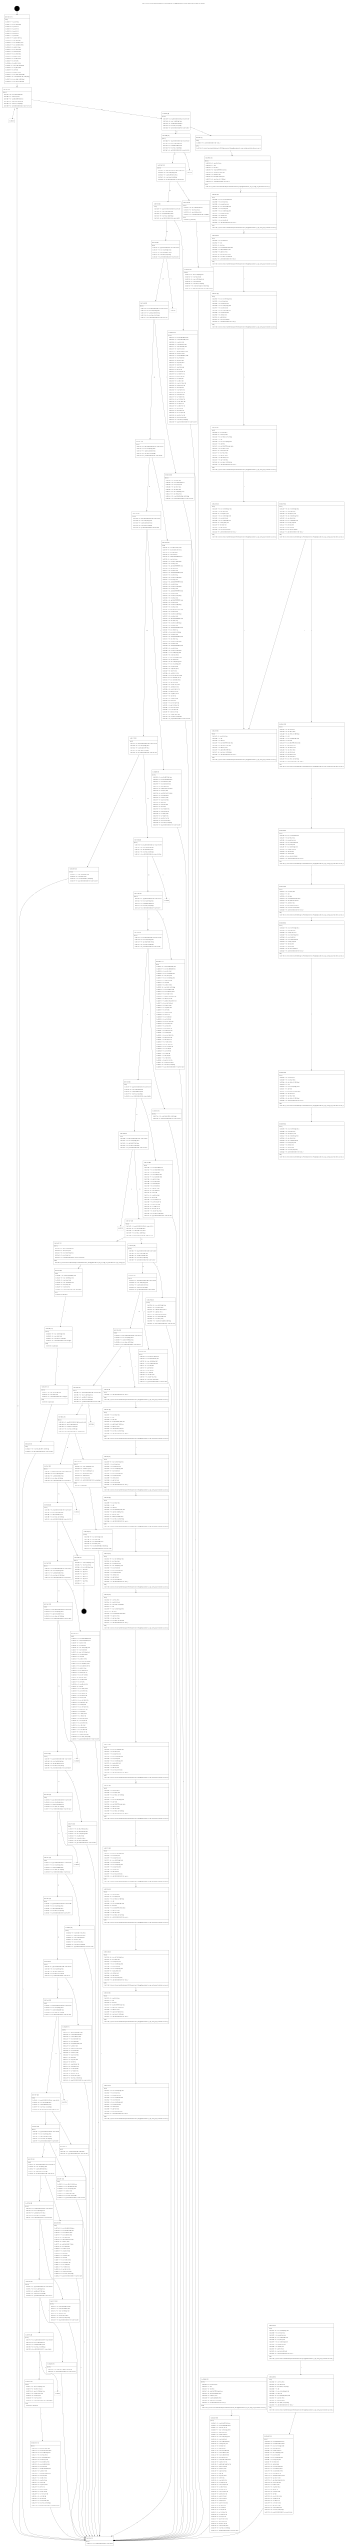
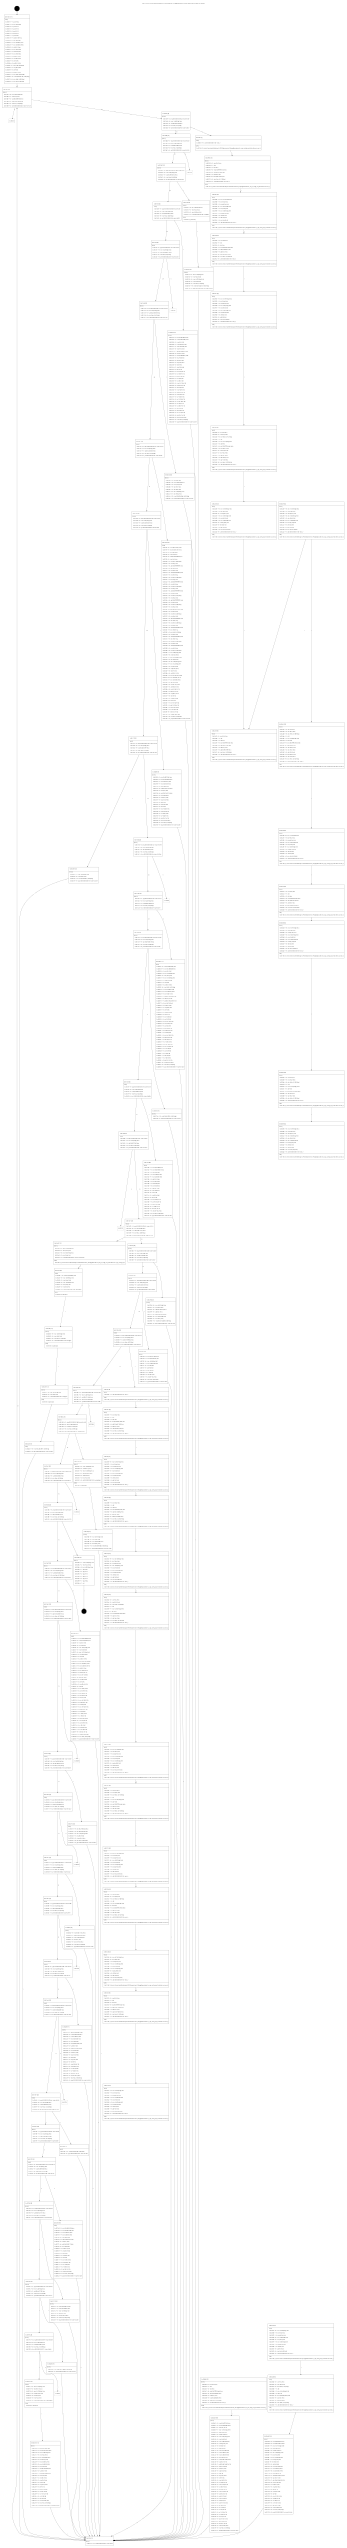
none -> (76, 1969)
(71, 2188) -> none
